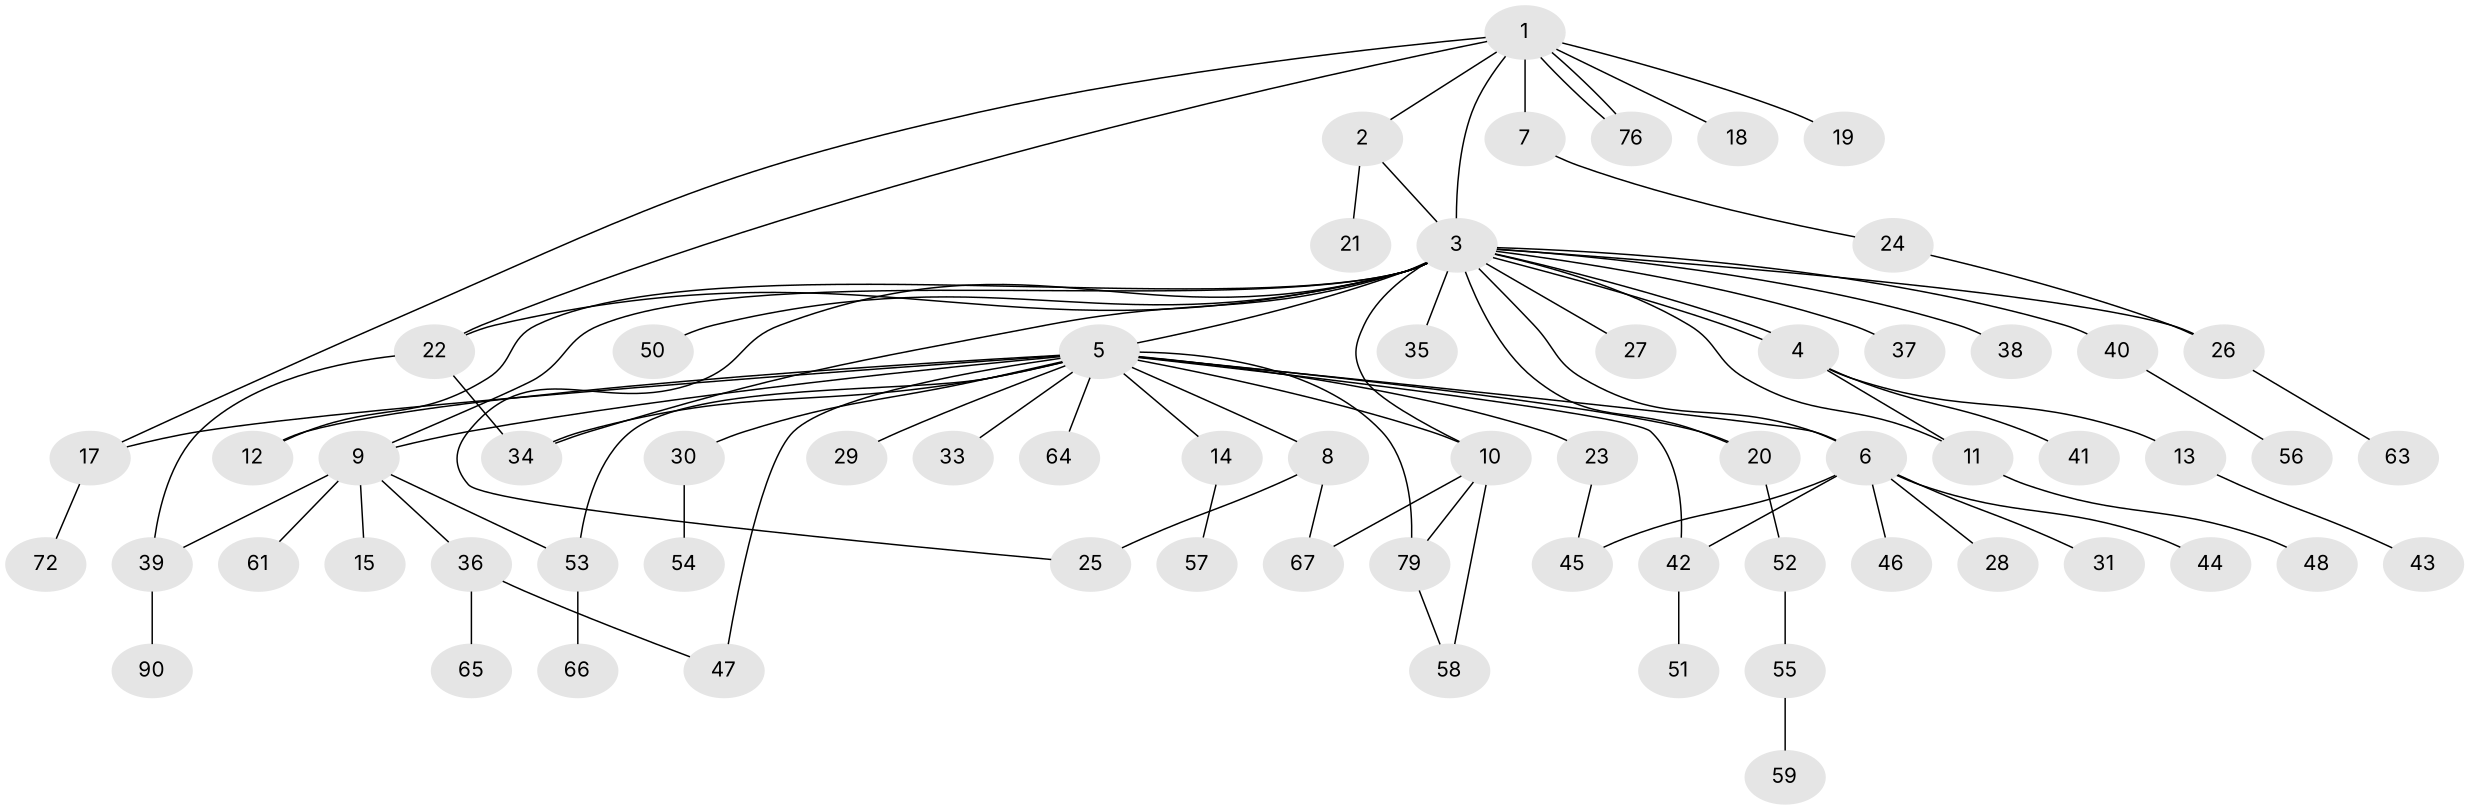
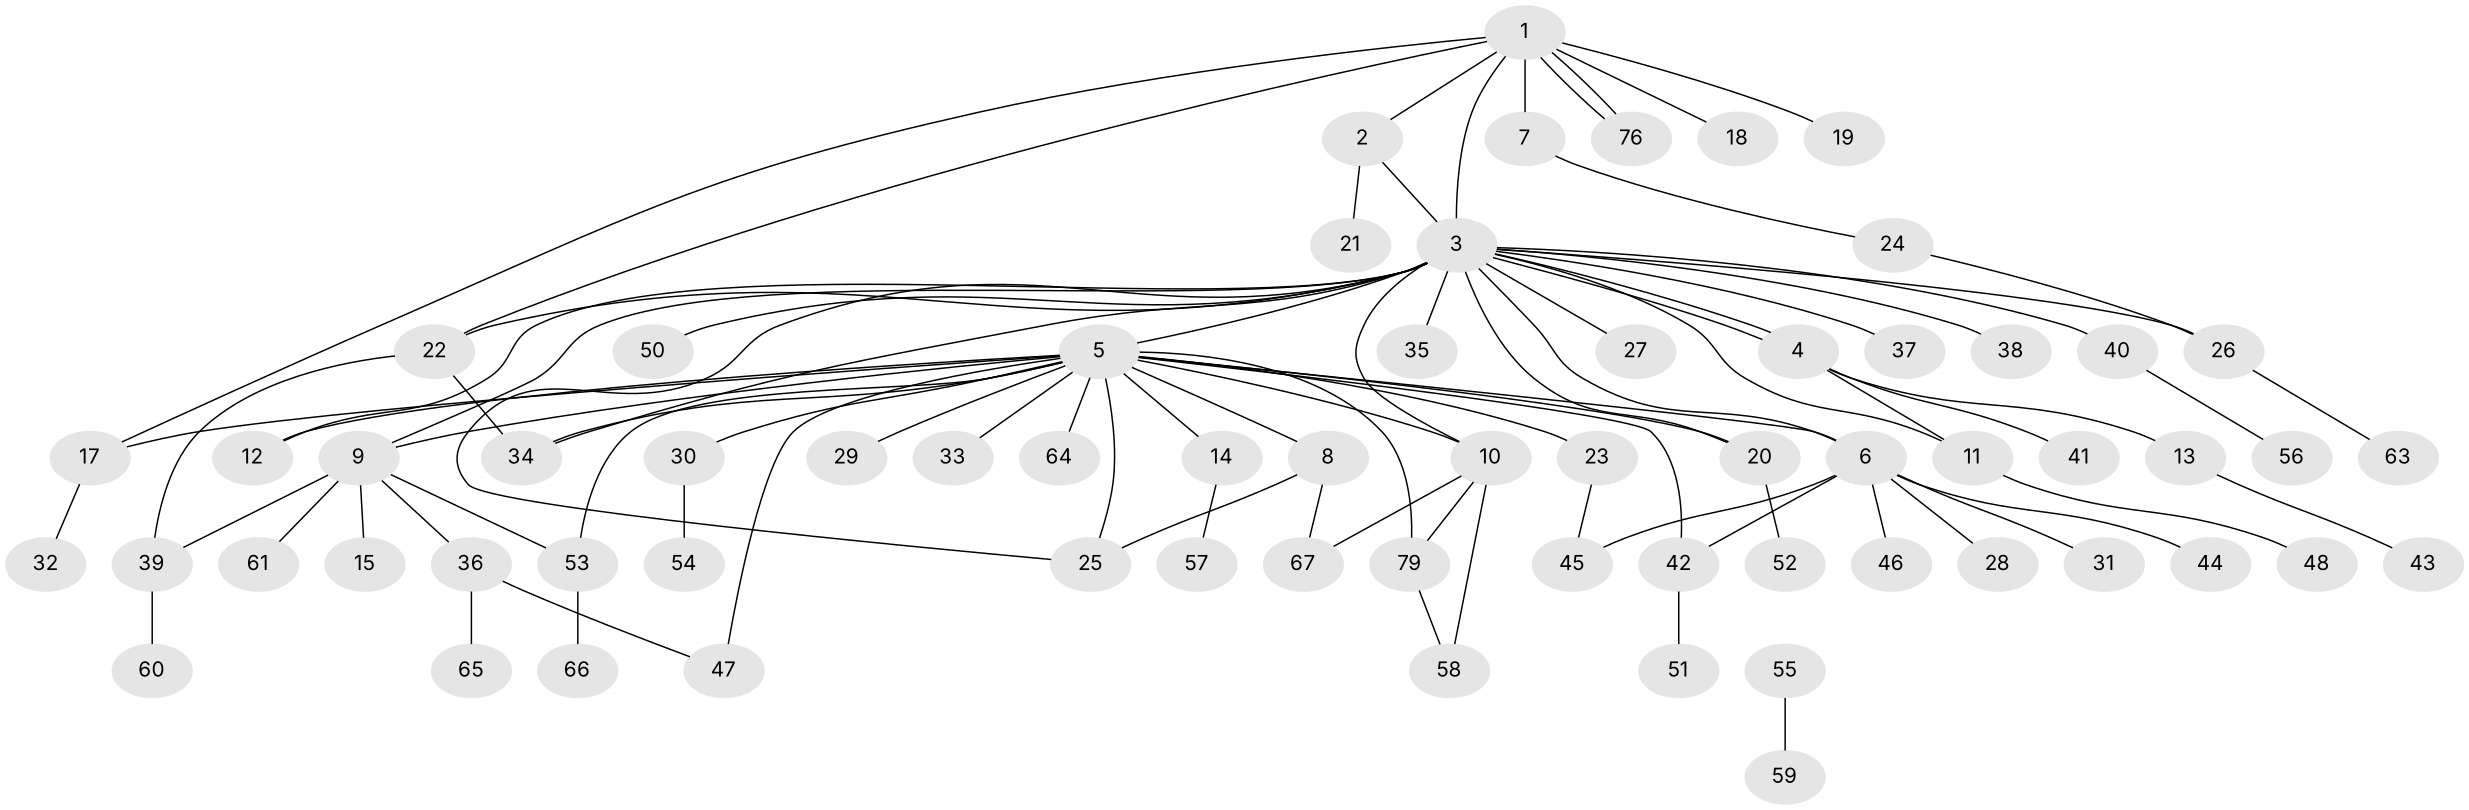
none -> (1115, 459)
(46, 565) -> (46, 565)
(1785, 618) -> none
(152, 671) -> (152, 671)
